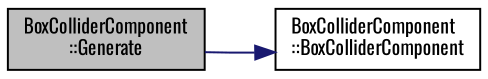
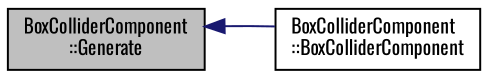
(230, 53) -> (250, 26)
